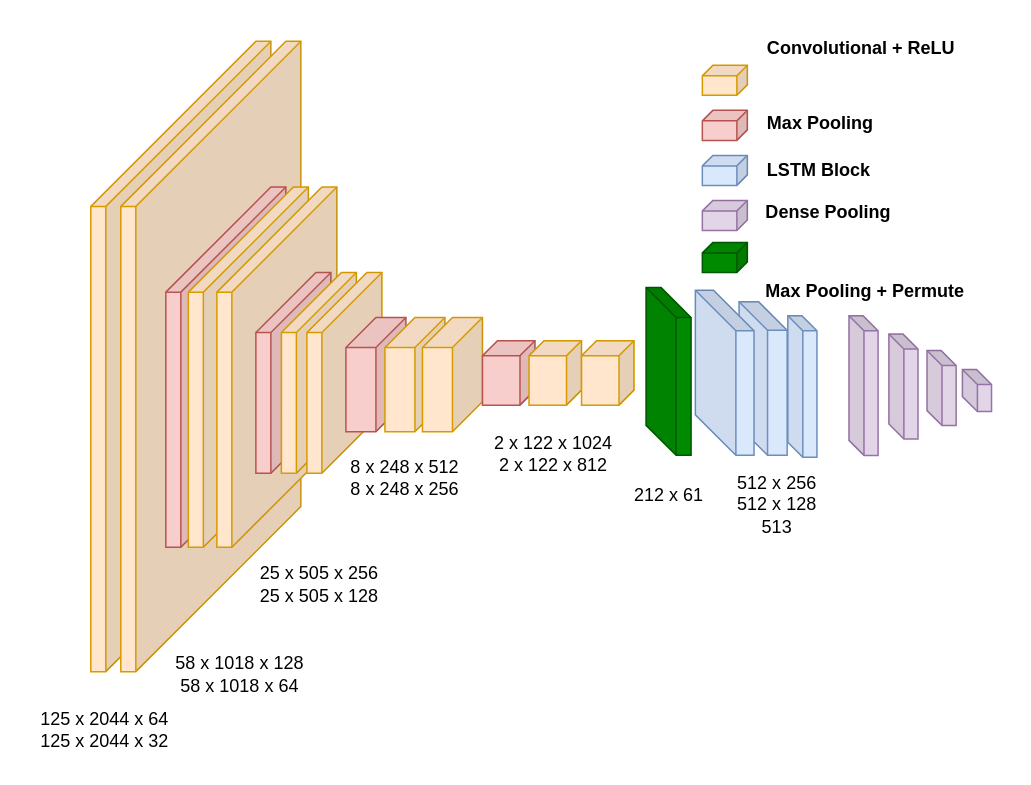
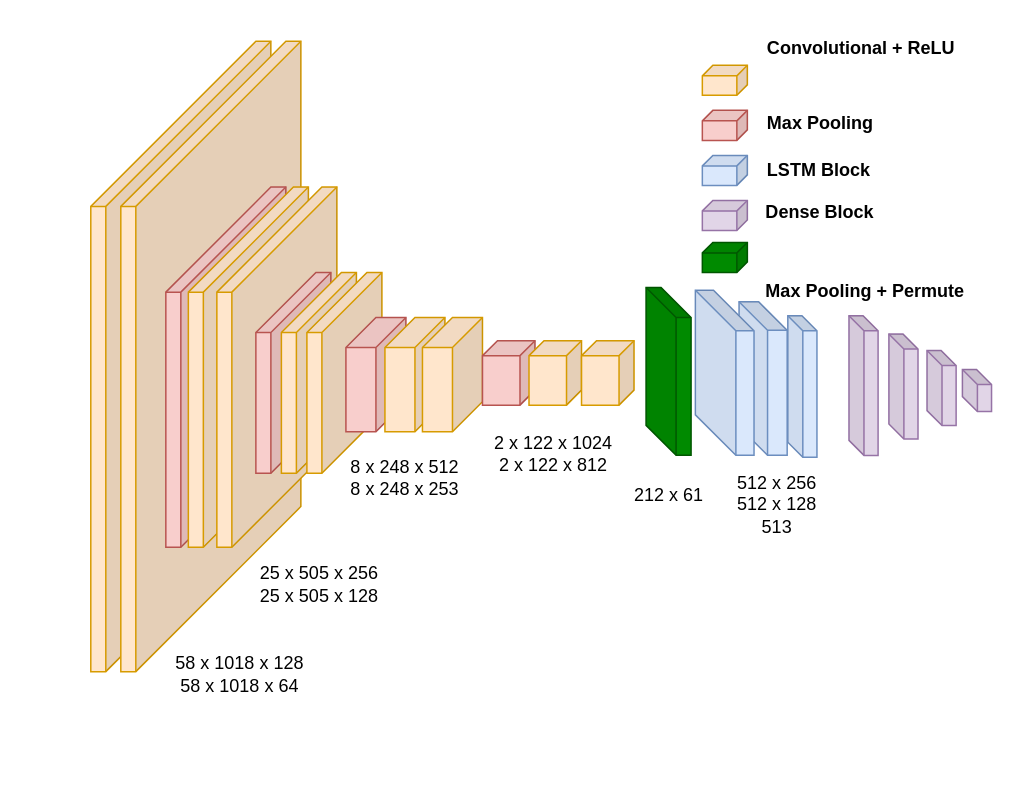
(824, 212) -> (817, 212)
(405, 478) -> (405, 478)
(105, 730) -> none
